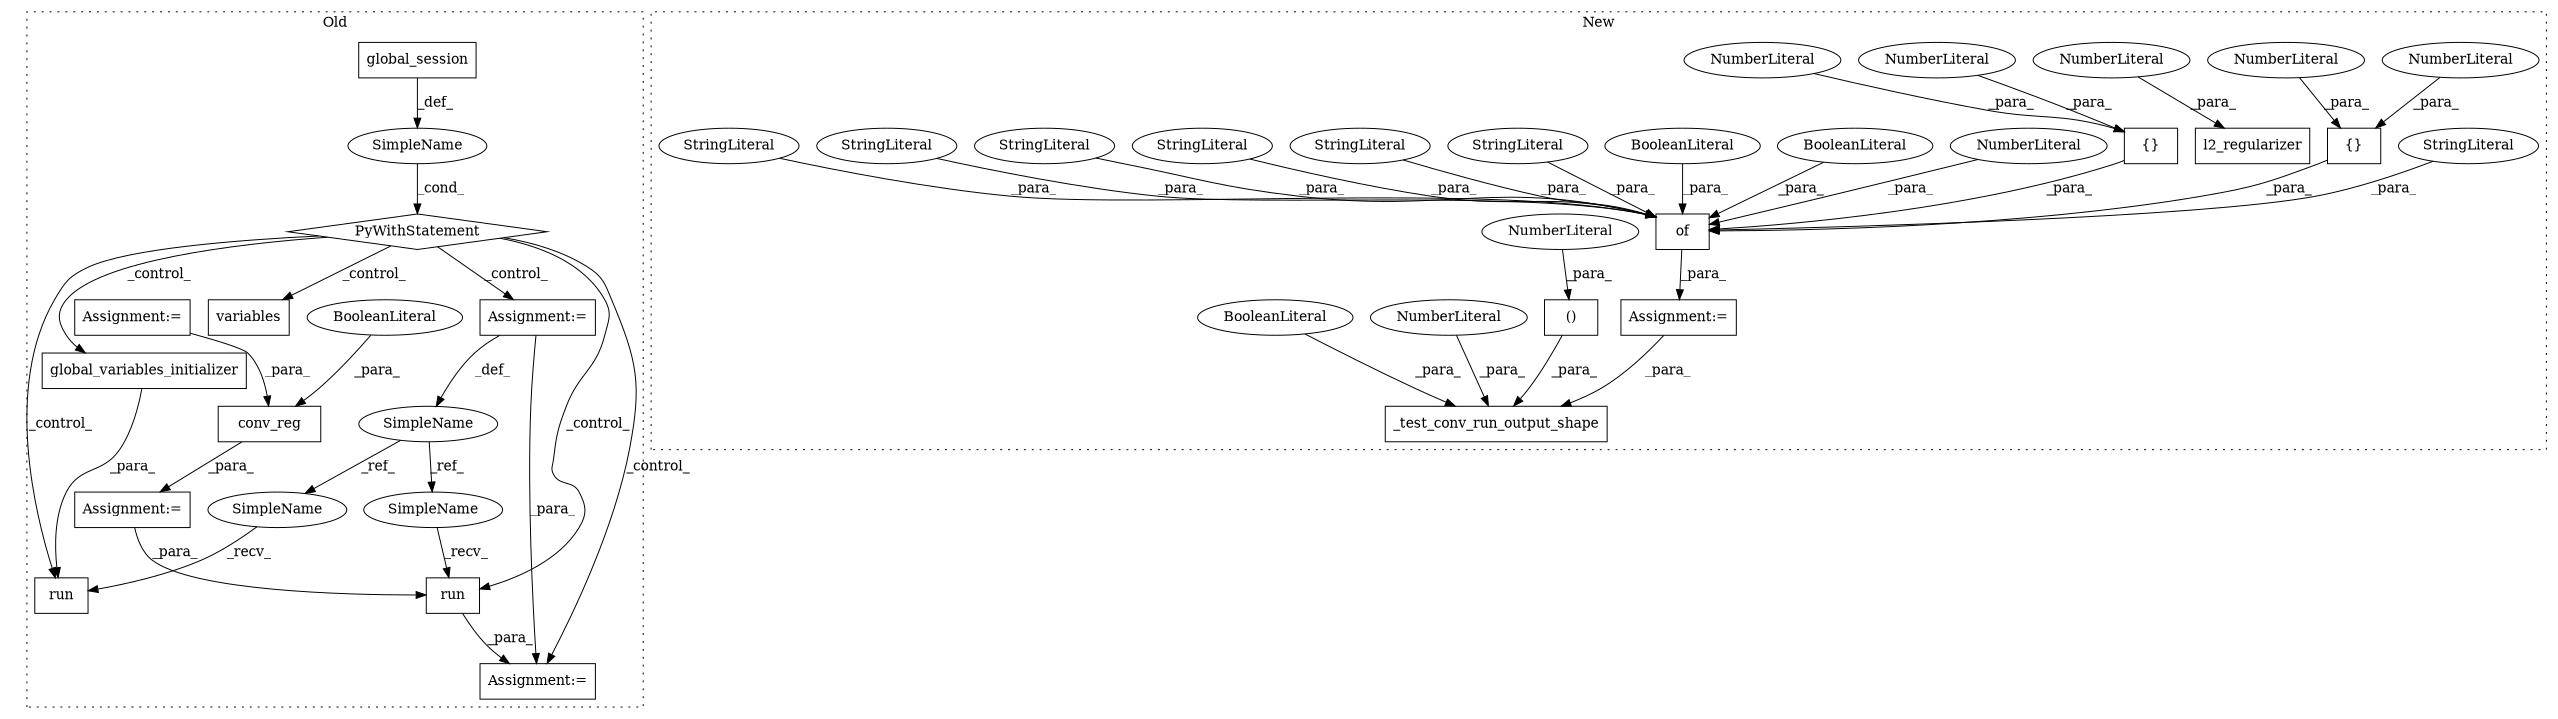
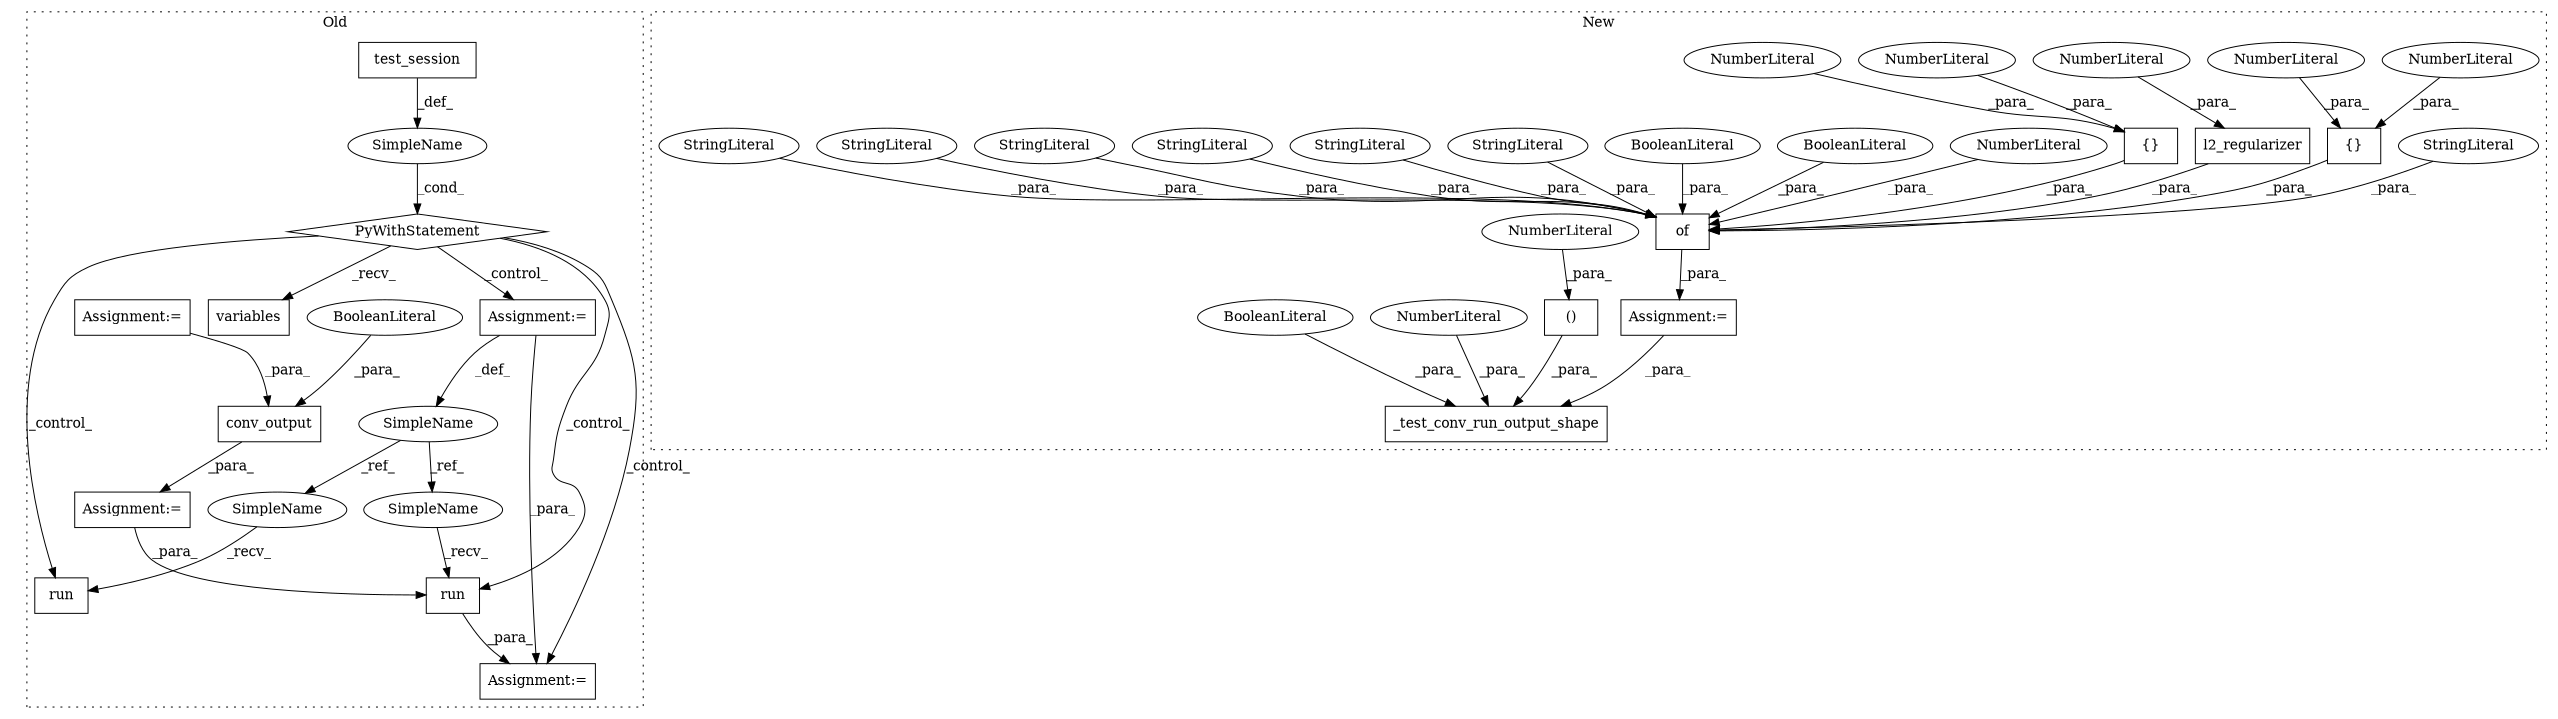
(417, 60) -> (417, 60)
none -> (1967, 215)
(374, 275) -> (374, 275)
(144, 371) -> none
(269, 424) -> (269, 424)
